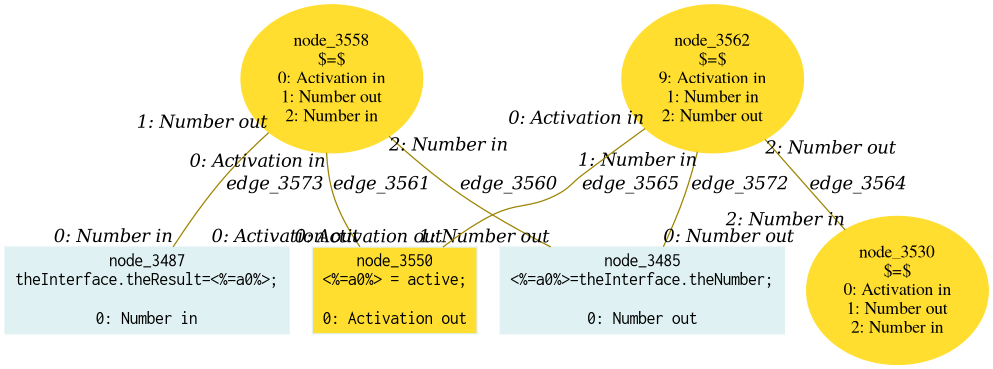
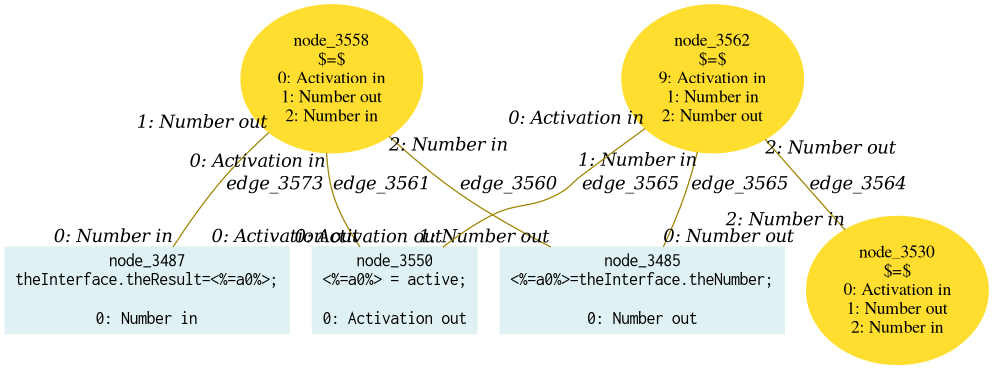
(740, 185) -> (740, 185)
(395, 290) -> (395, 290)
